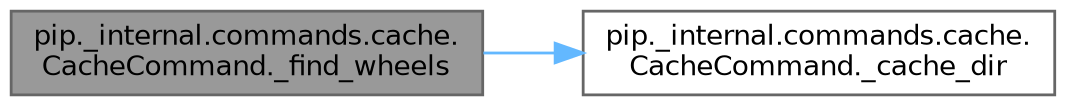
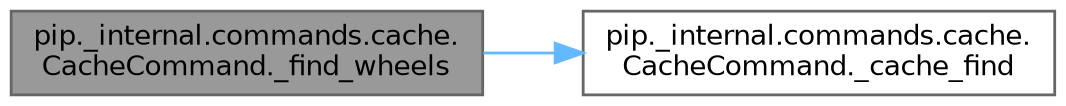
(819, 53) -> (819, 53)
